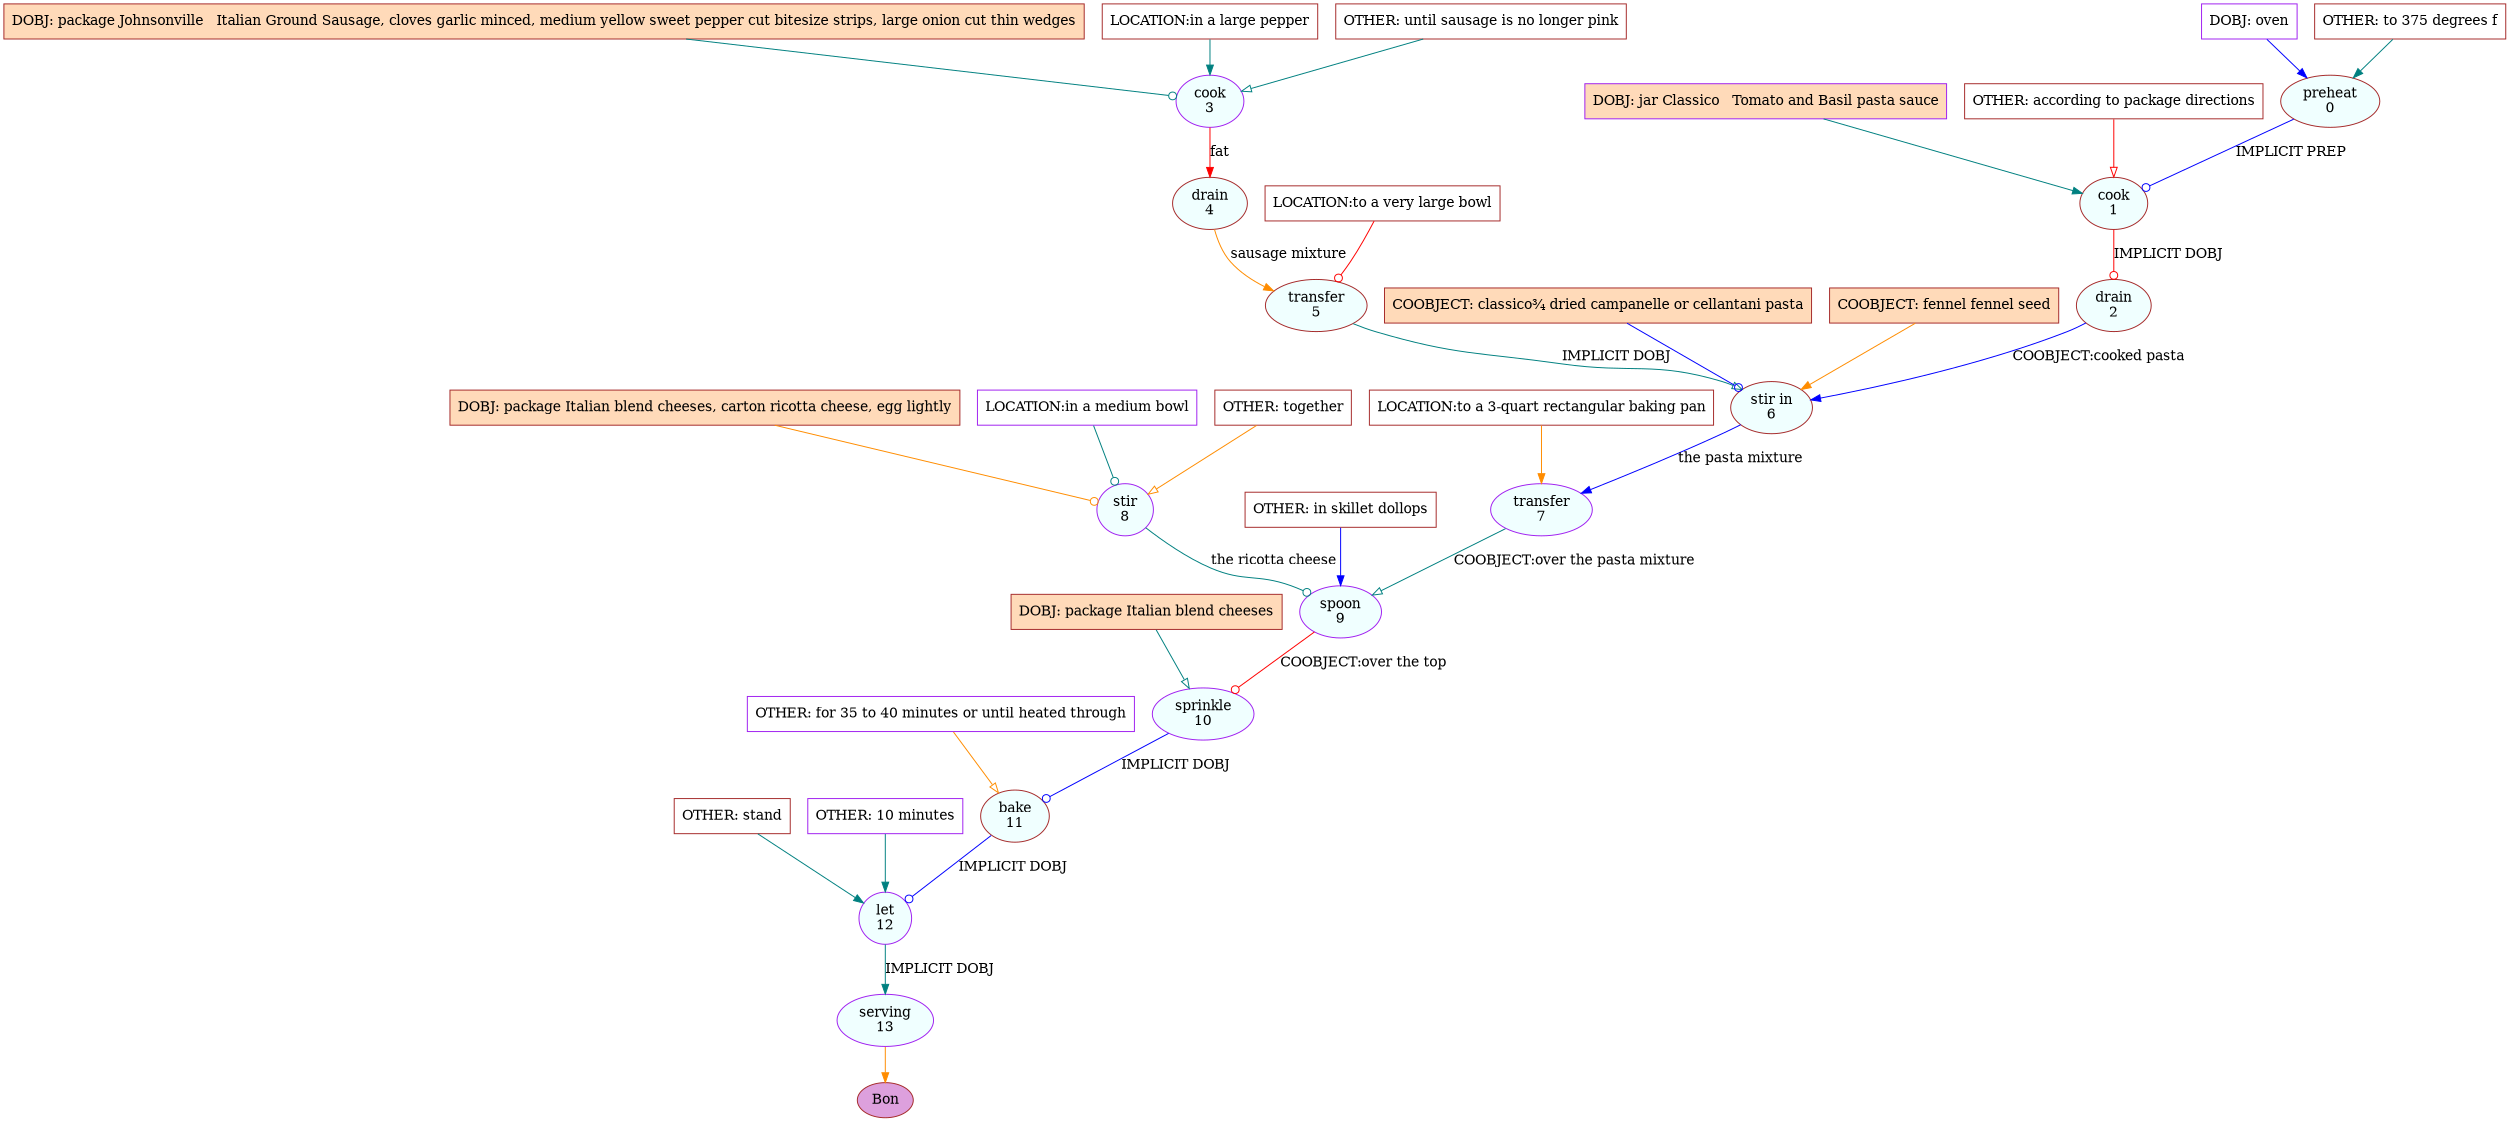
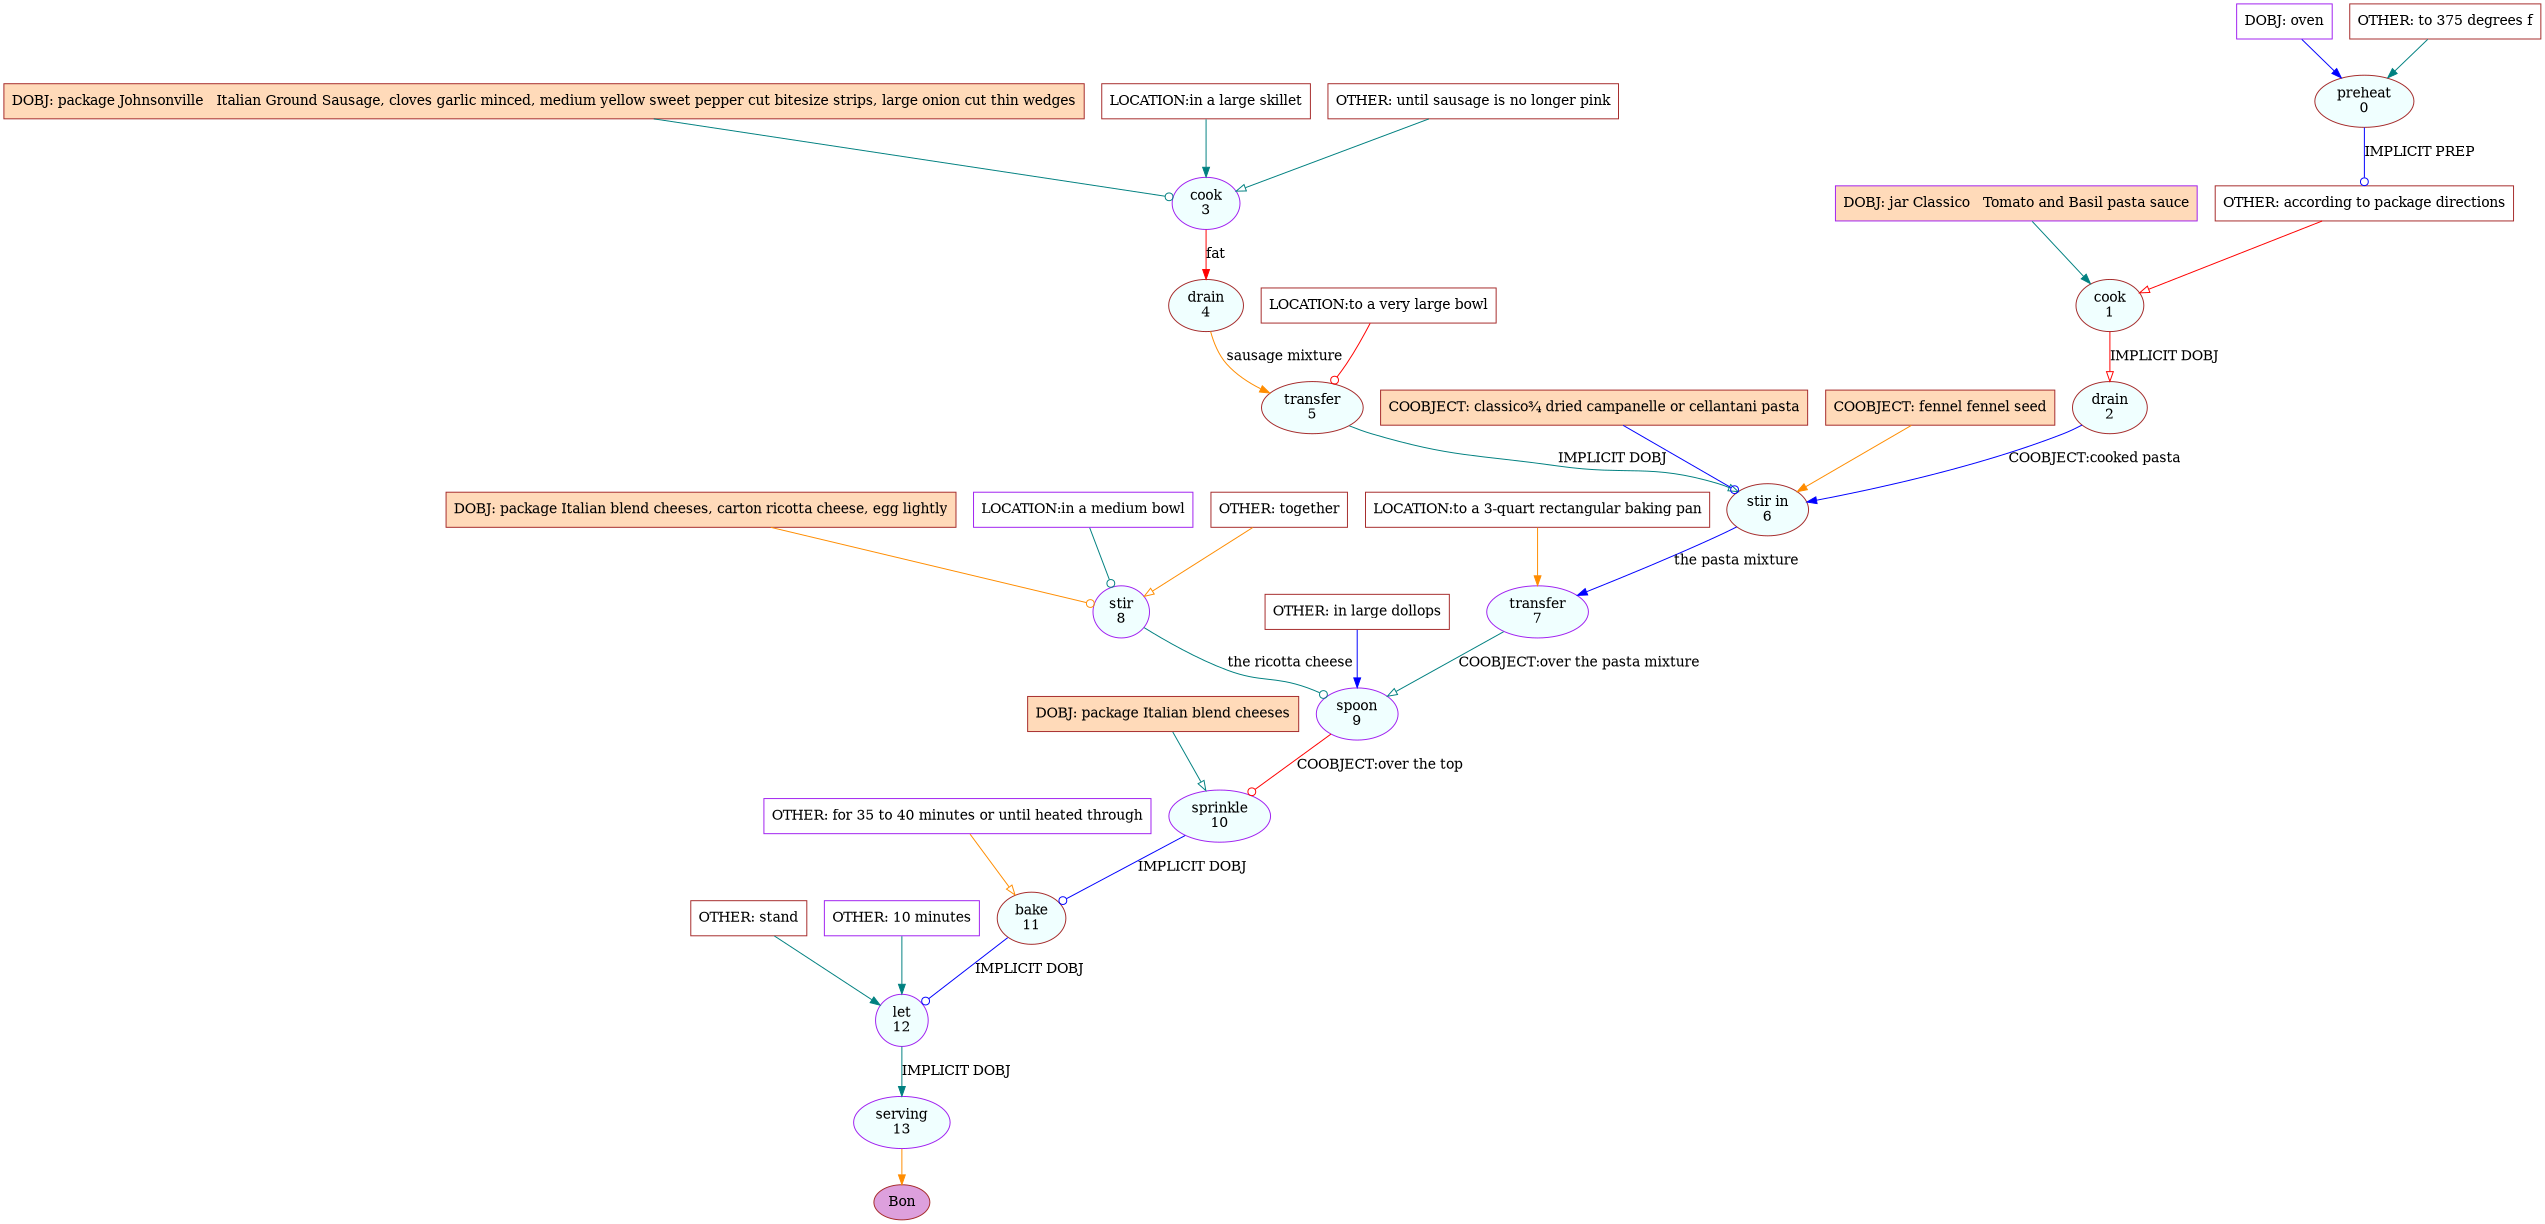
(1210, 21) -> (1206, 101)
(2222, 152) -> (2364, 153)
(2114, 250) -> (2110, 352)
(1341, 510) -> (1357, 612)
